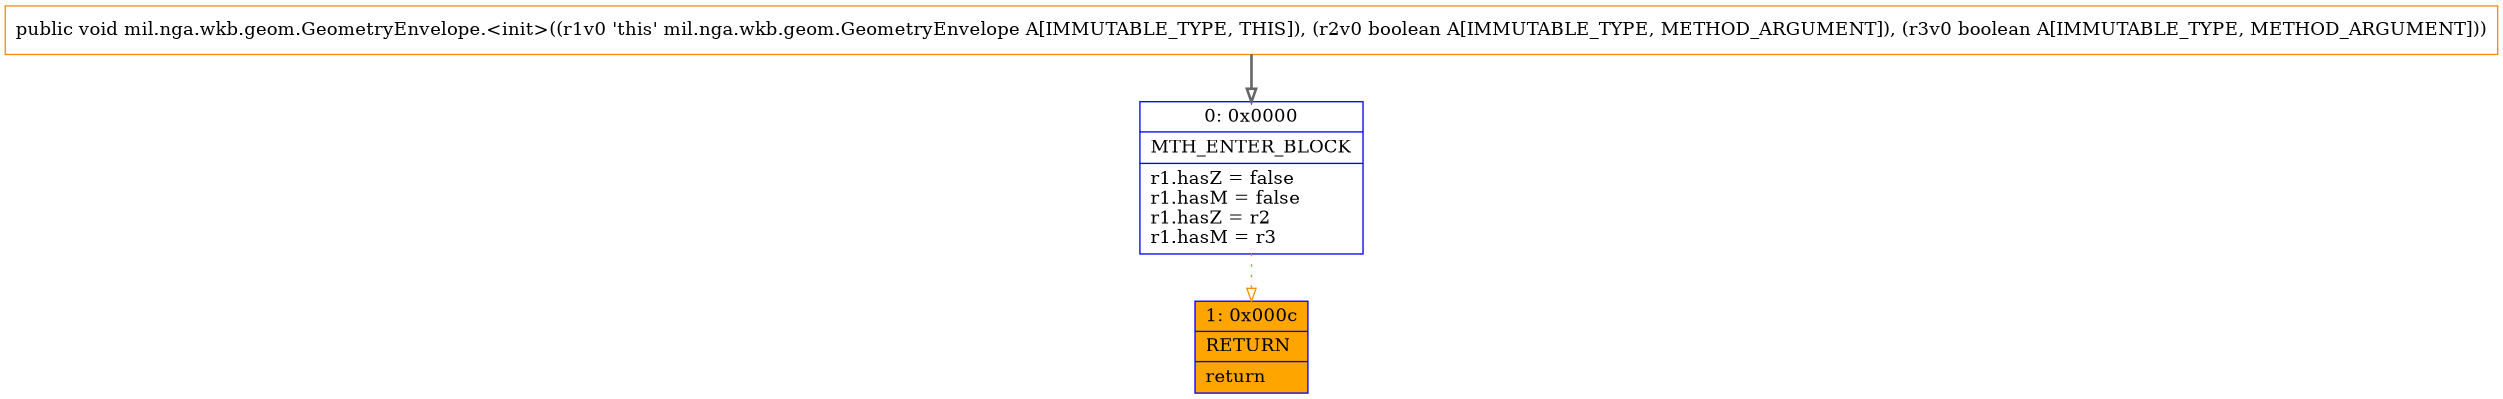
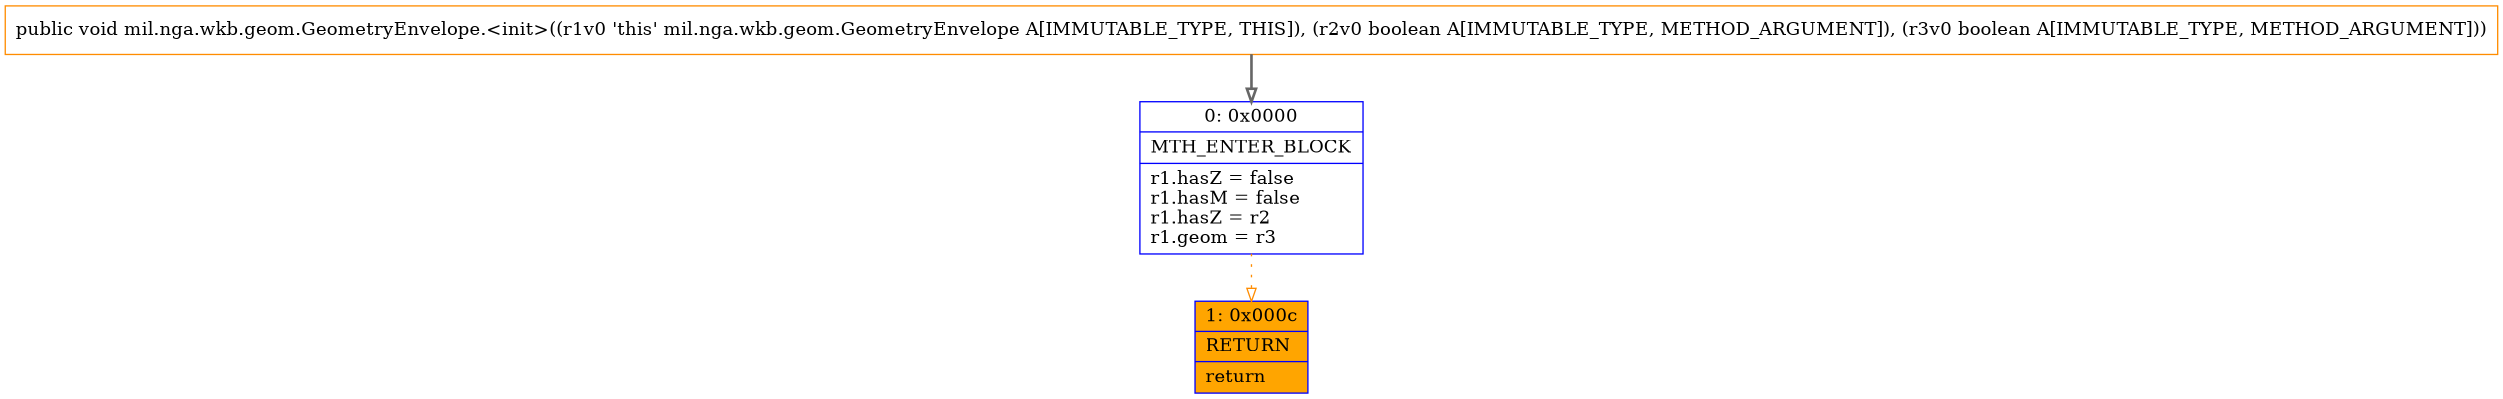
(1214, 238) -> (1214, 238)
